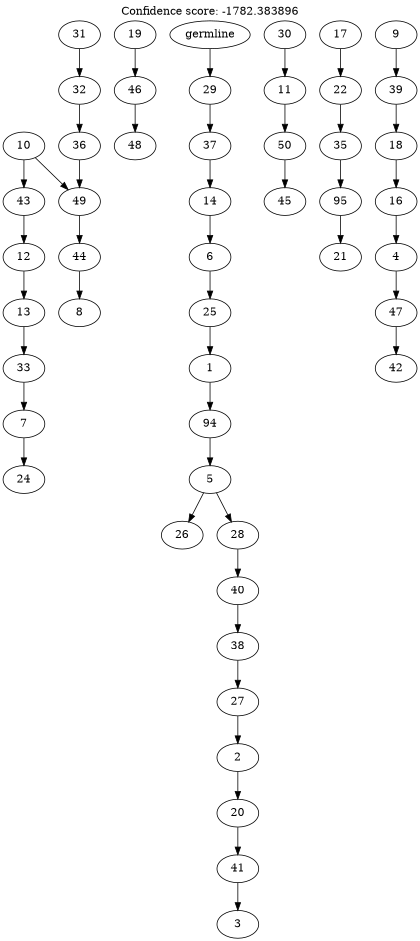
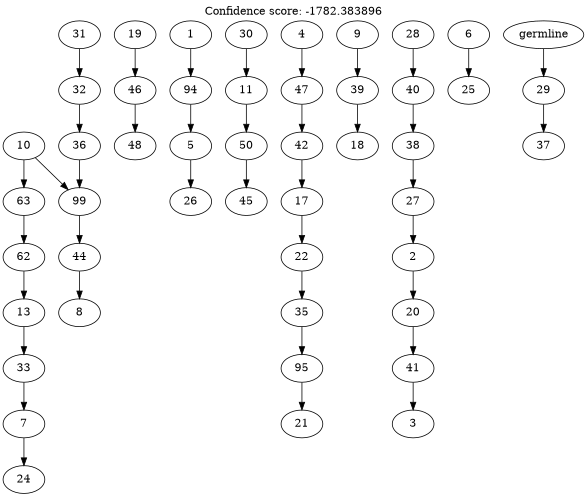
none -> (302, 170)
(24, 202) -> (24, 202)
(80, 202) -> (80, 202)
(210, 202) -> none
(396, 202) -> none
(24, 257) -> (24, 257)
(210, 337) -> none
(222, 504) -> none
